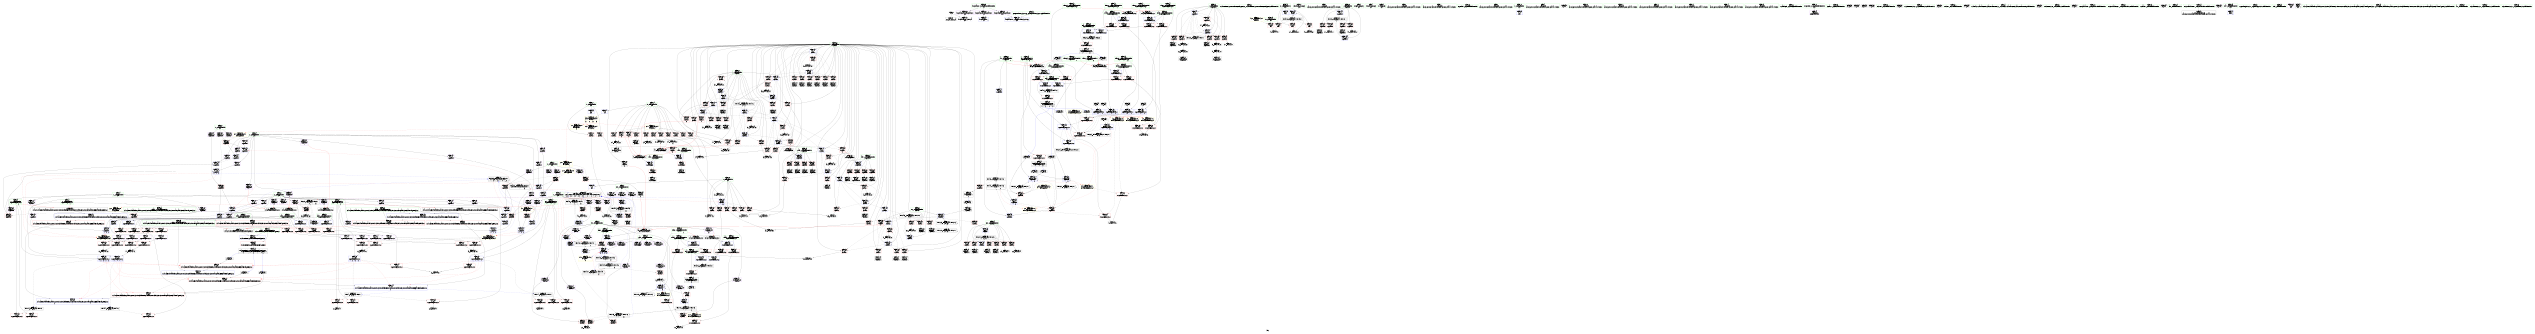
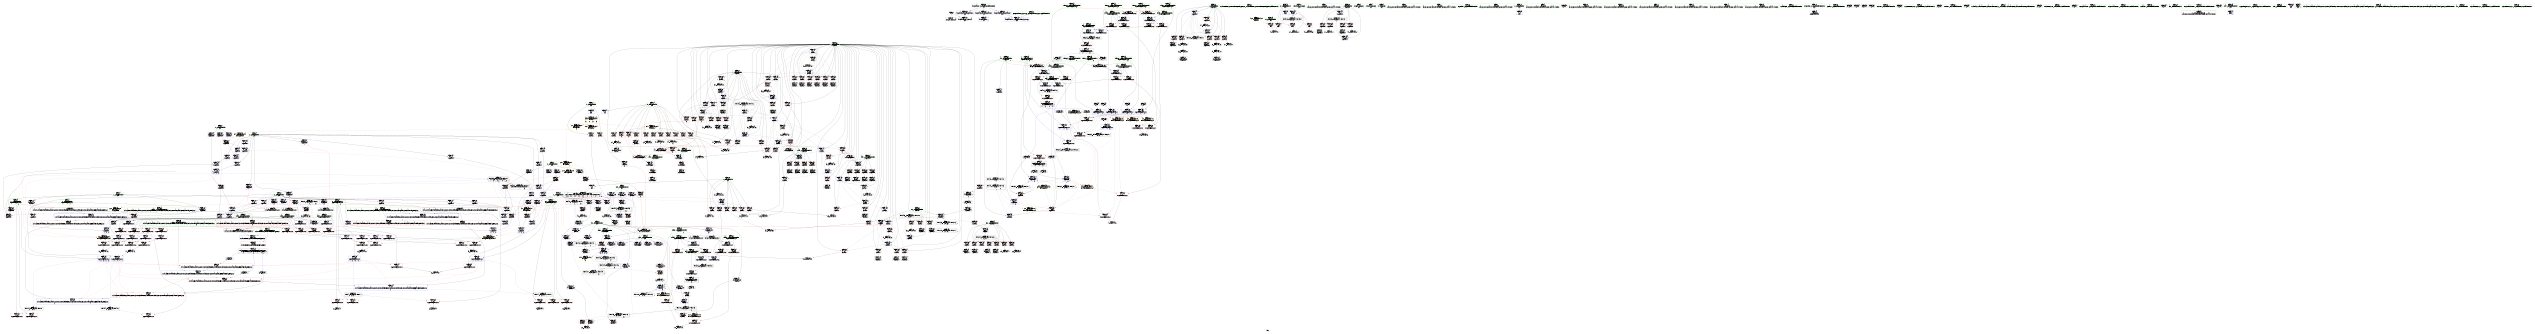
(545, 280) -> none
